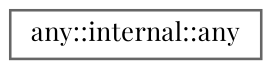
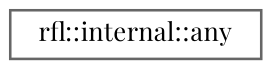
(136, 35) -> (136, 35)
